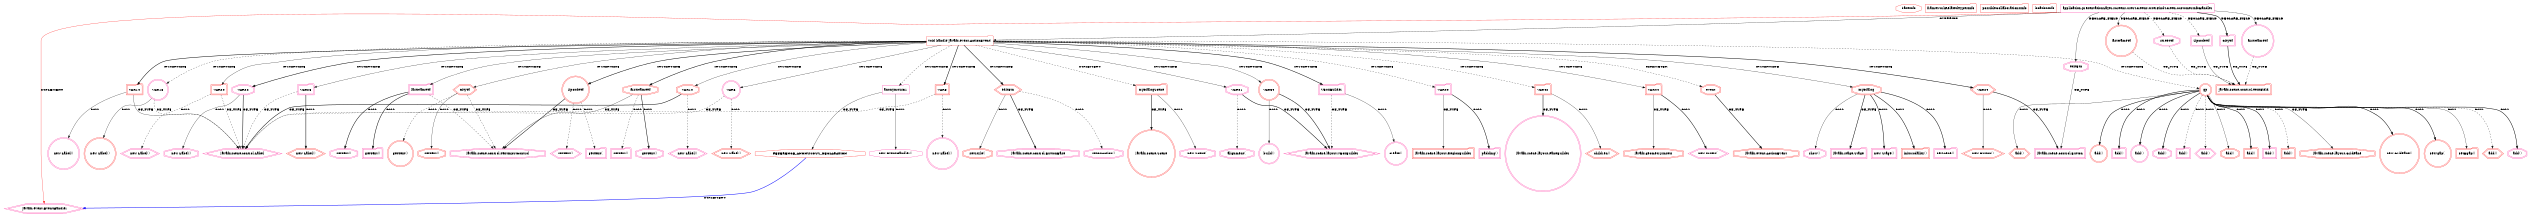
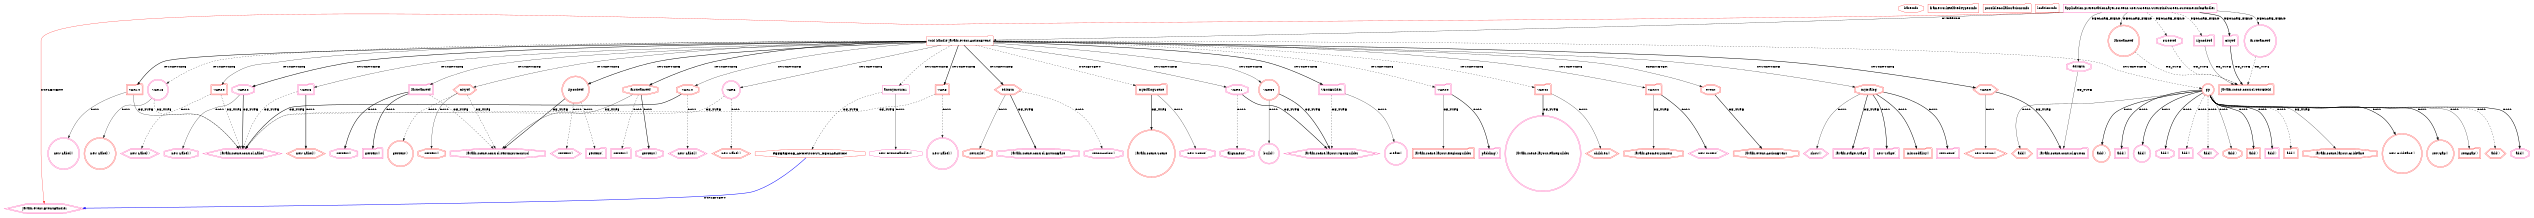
(1419, 52) -> (1419, 52)
(842, 109) -> (842, 109)
(1815, 154) -> (1816, 154)
